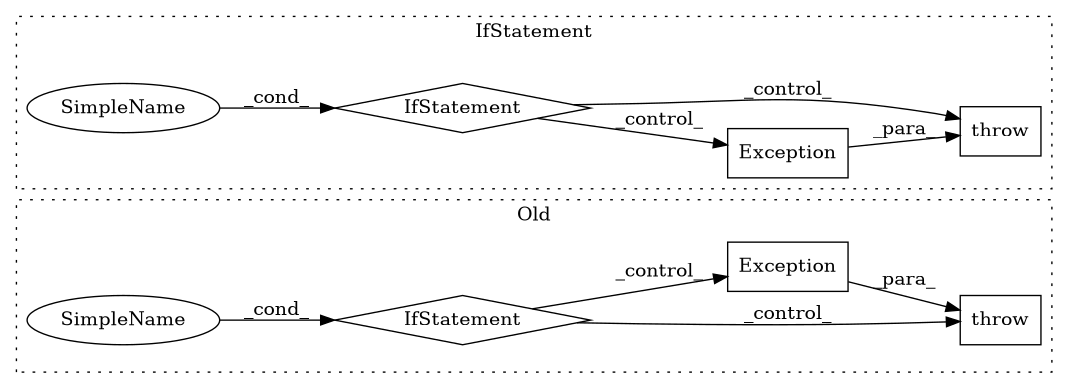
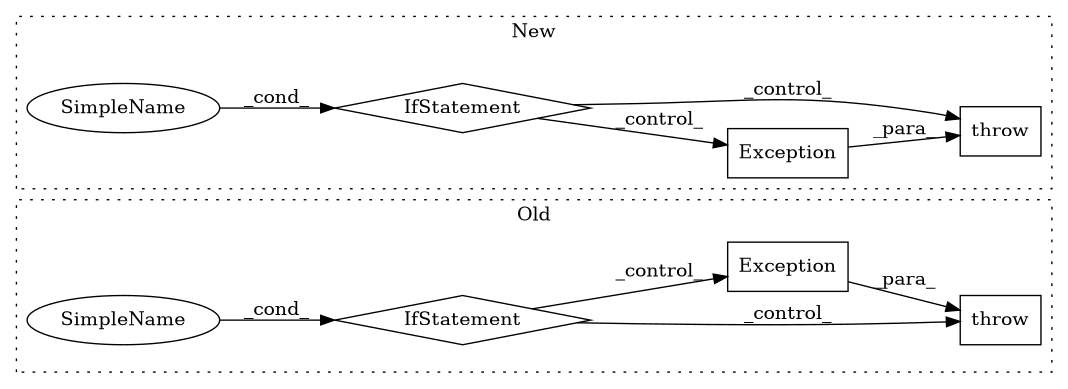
(534, 32) -> (534, 32)
